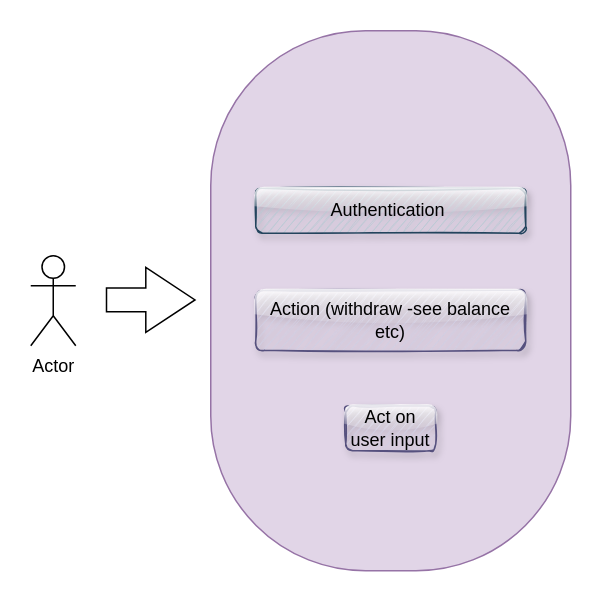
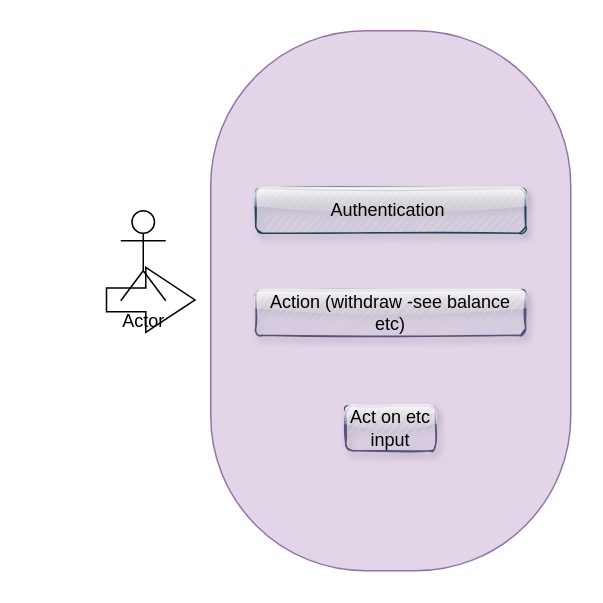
(53, 301) -> (143, 256)
(391, 320) -> (391, 313)
(391, 428) -> (391, 428)
